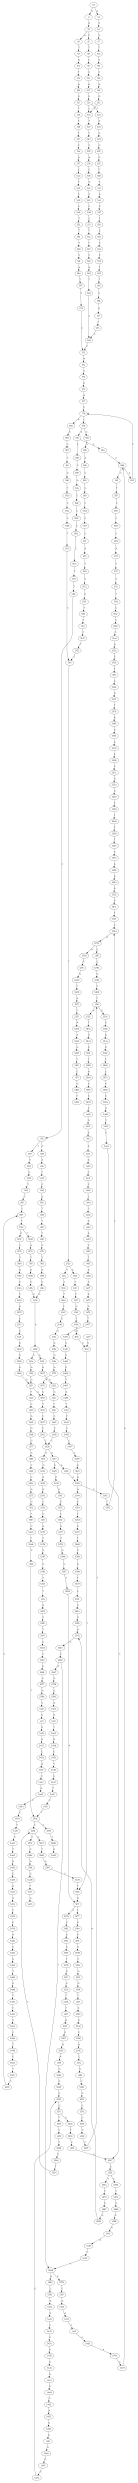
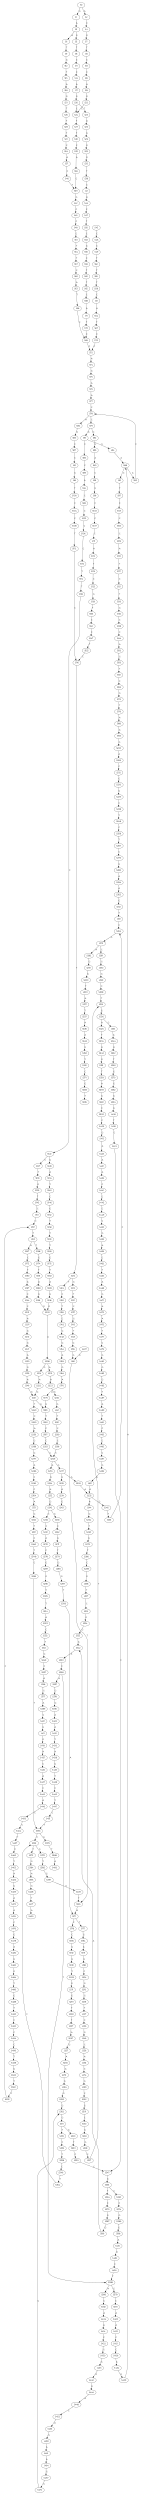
(78, 181) -> (71, 184)
(93, 1010) -> (101, 1022)
(60, 1501) -> (53, 1513)
